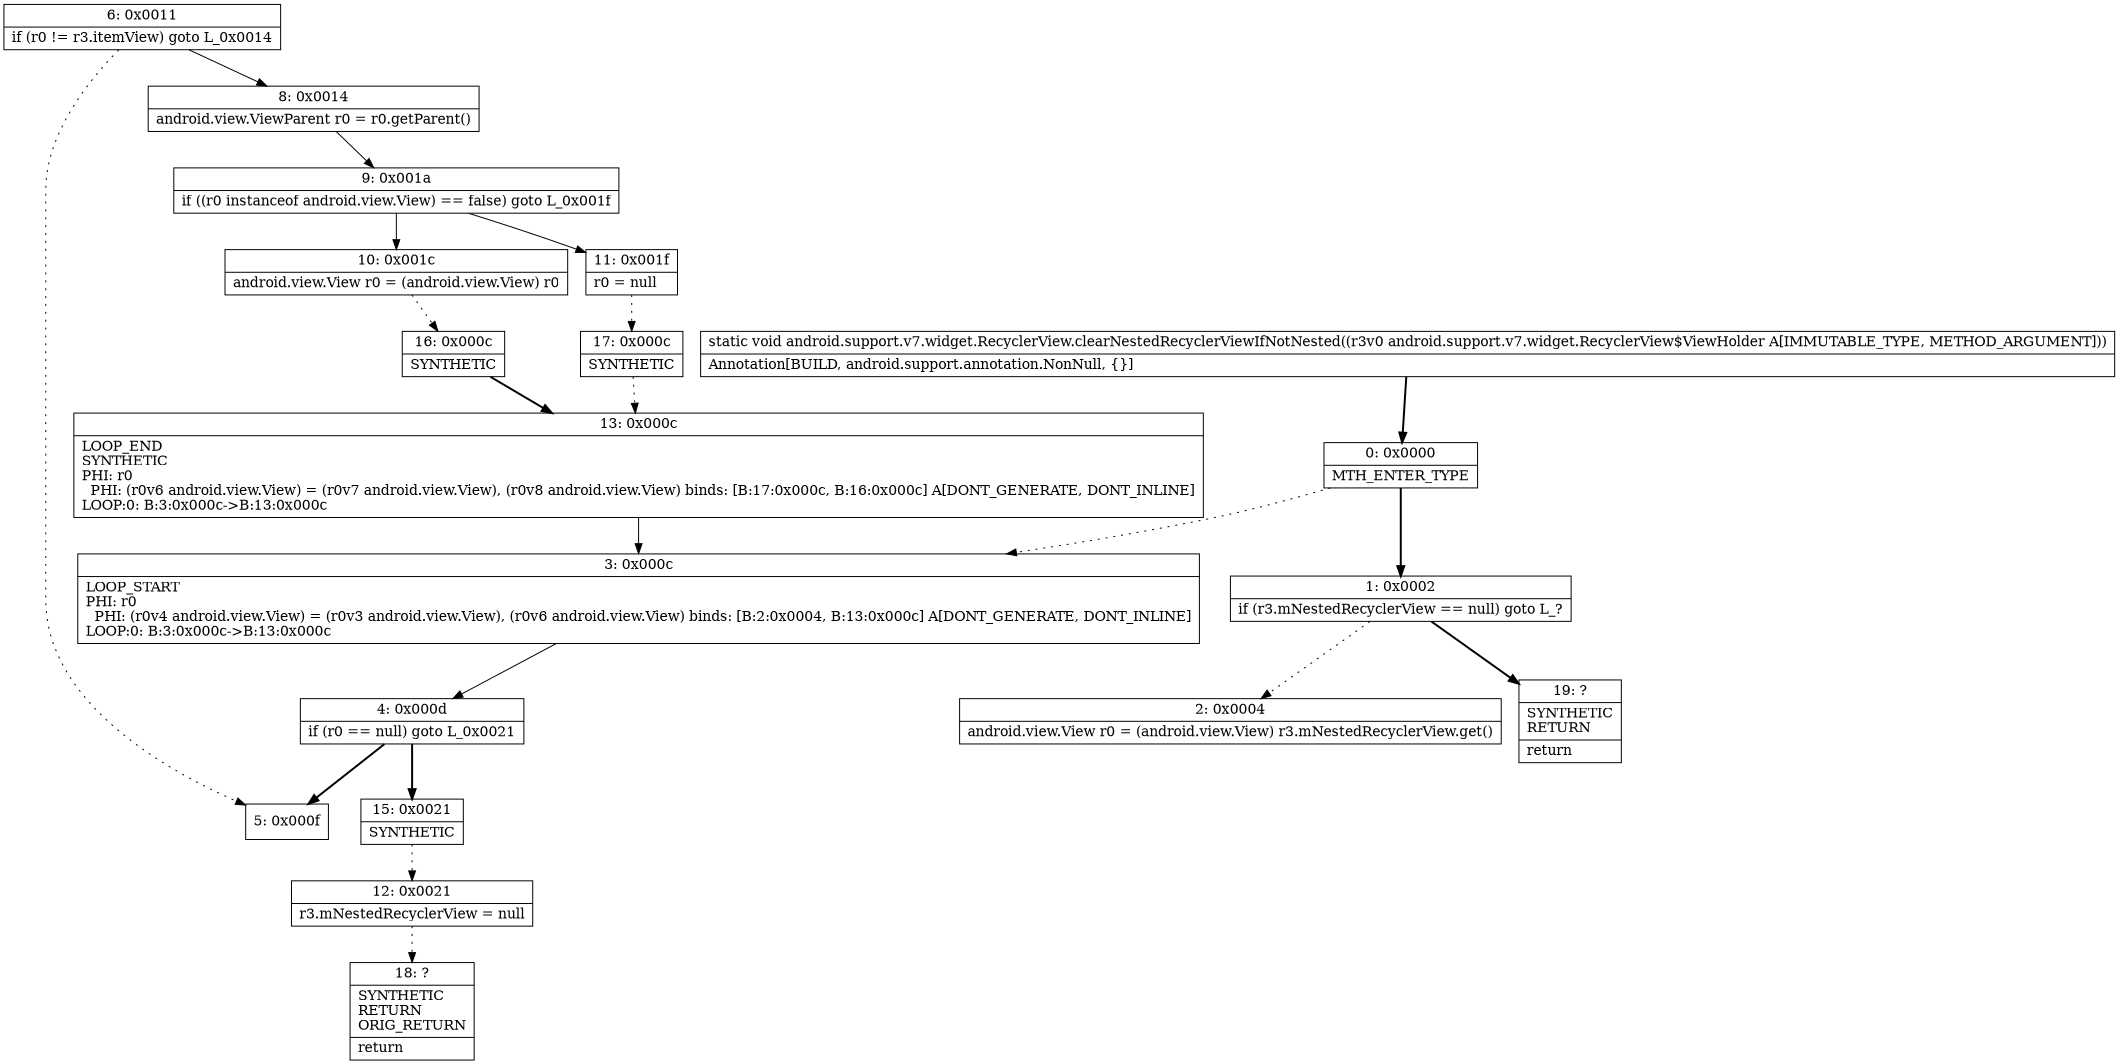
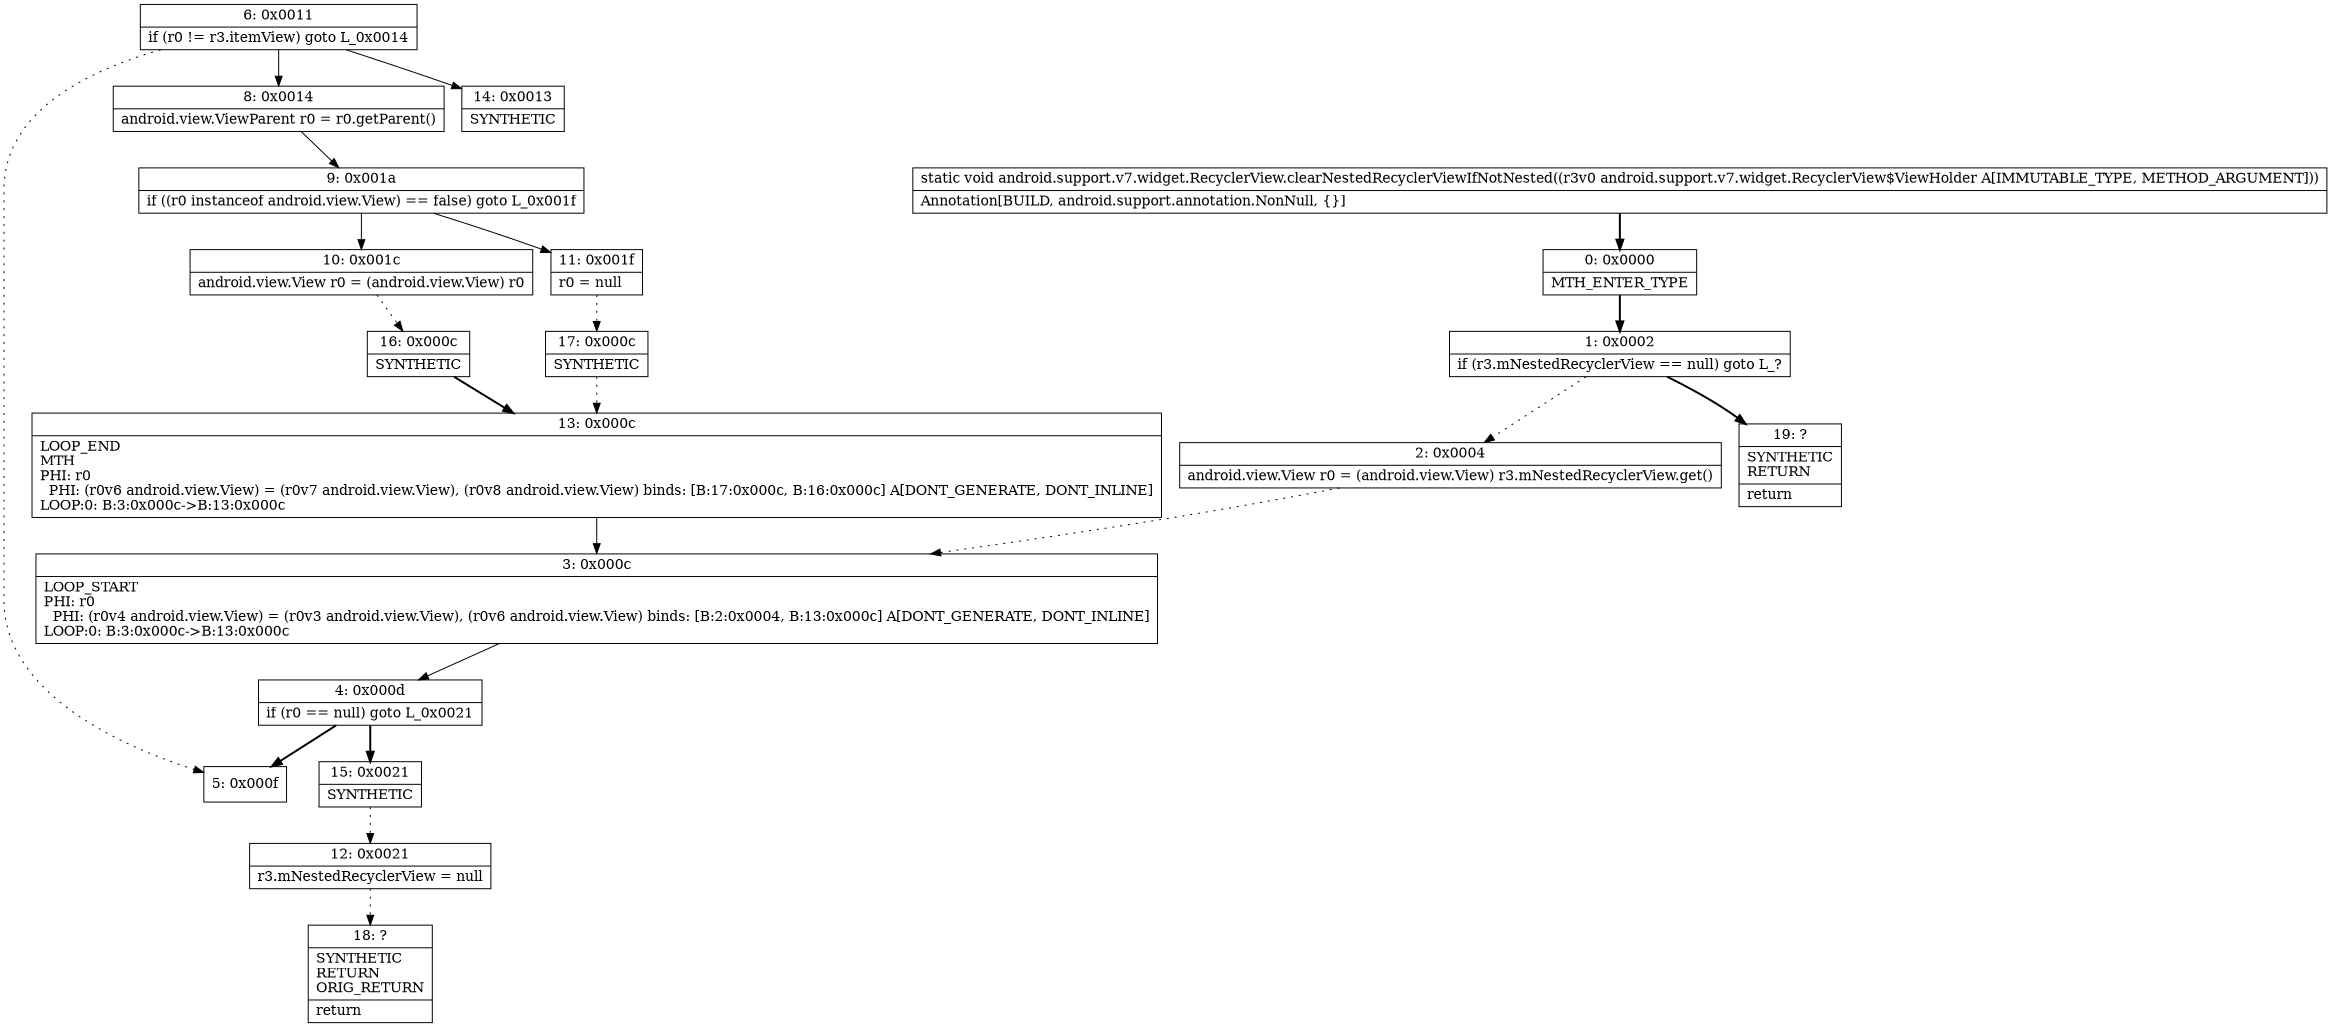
none -> (513, 109)
(125, 461) -> (58, 461)
(1175, 526) -> (1141, 523)
